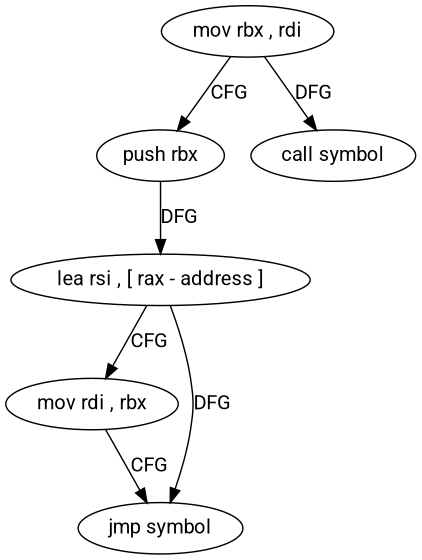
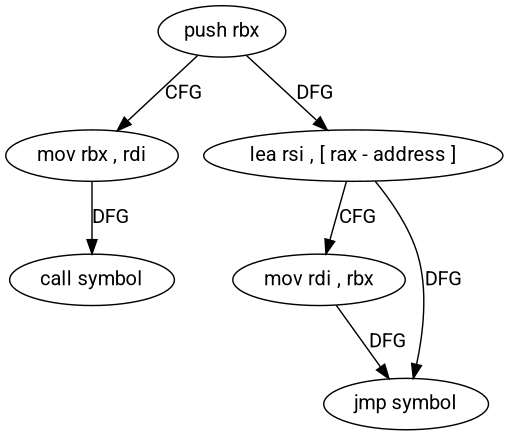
(208, 88) -> (163, 88)
(150, 466) -> (388, 342)
